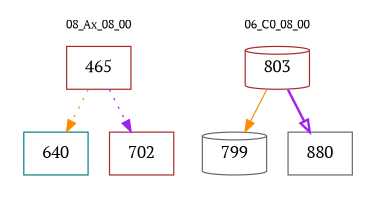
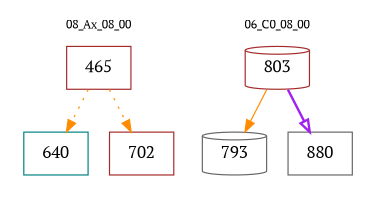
(117, 105) -> (117, 105)
(234, 154) -> (234, 154)
